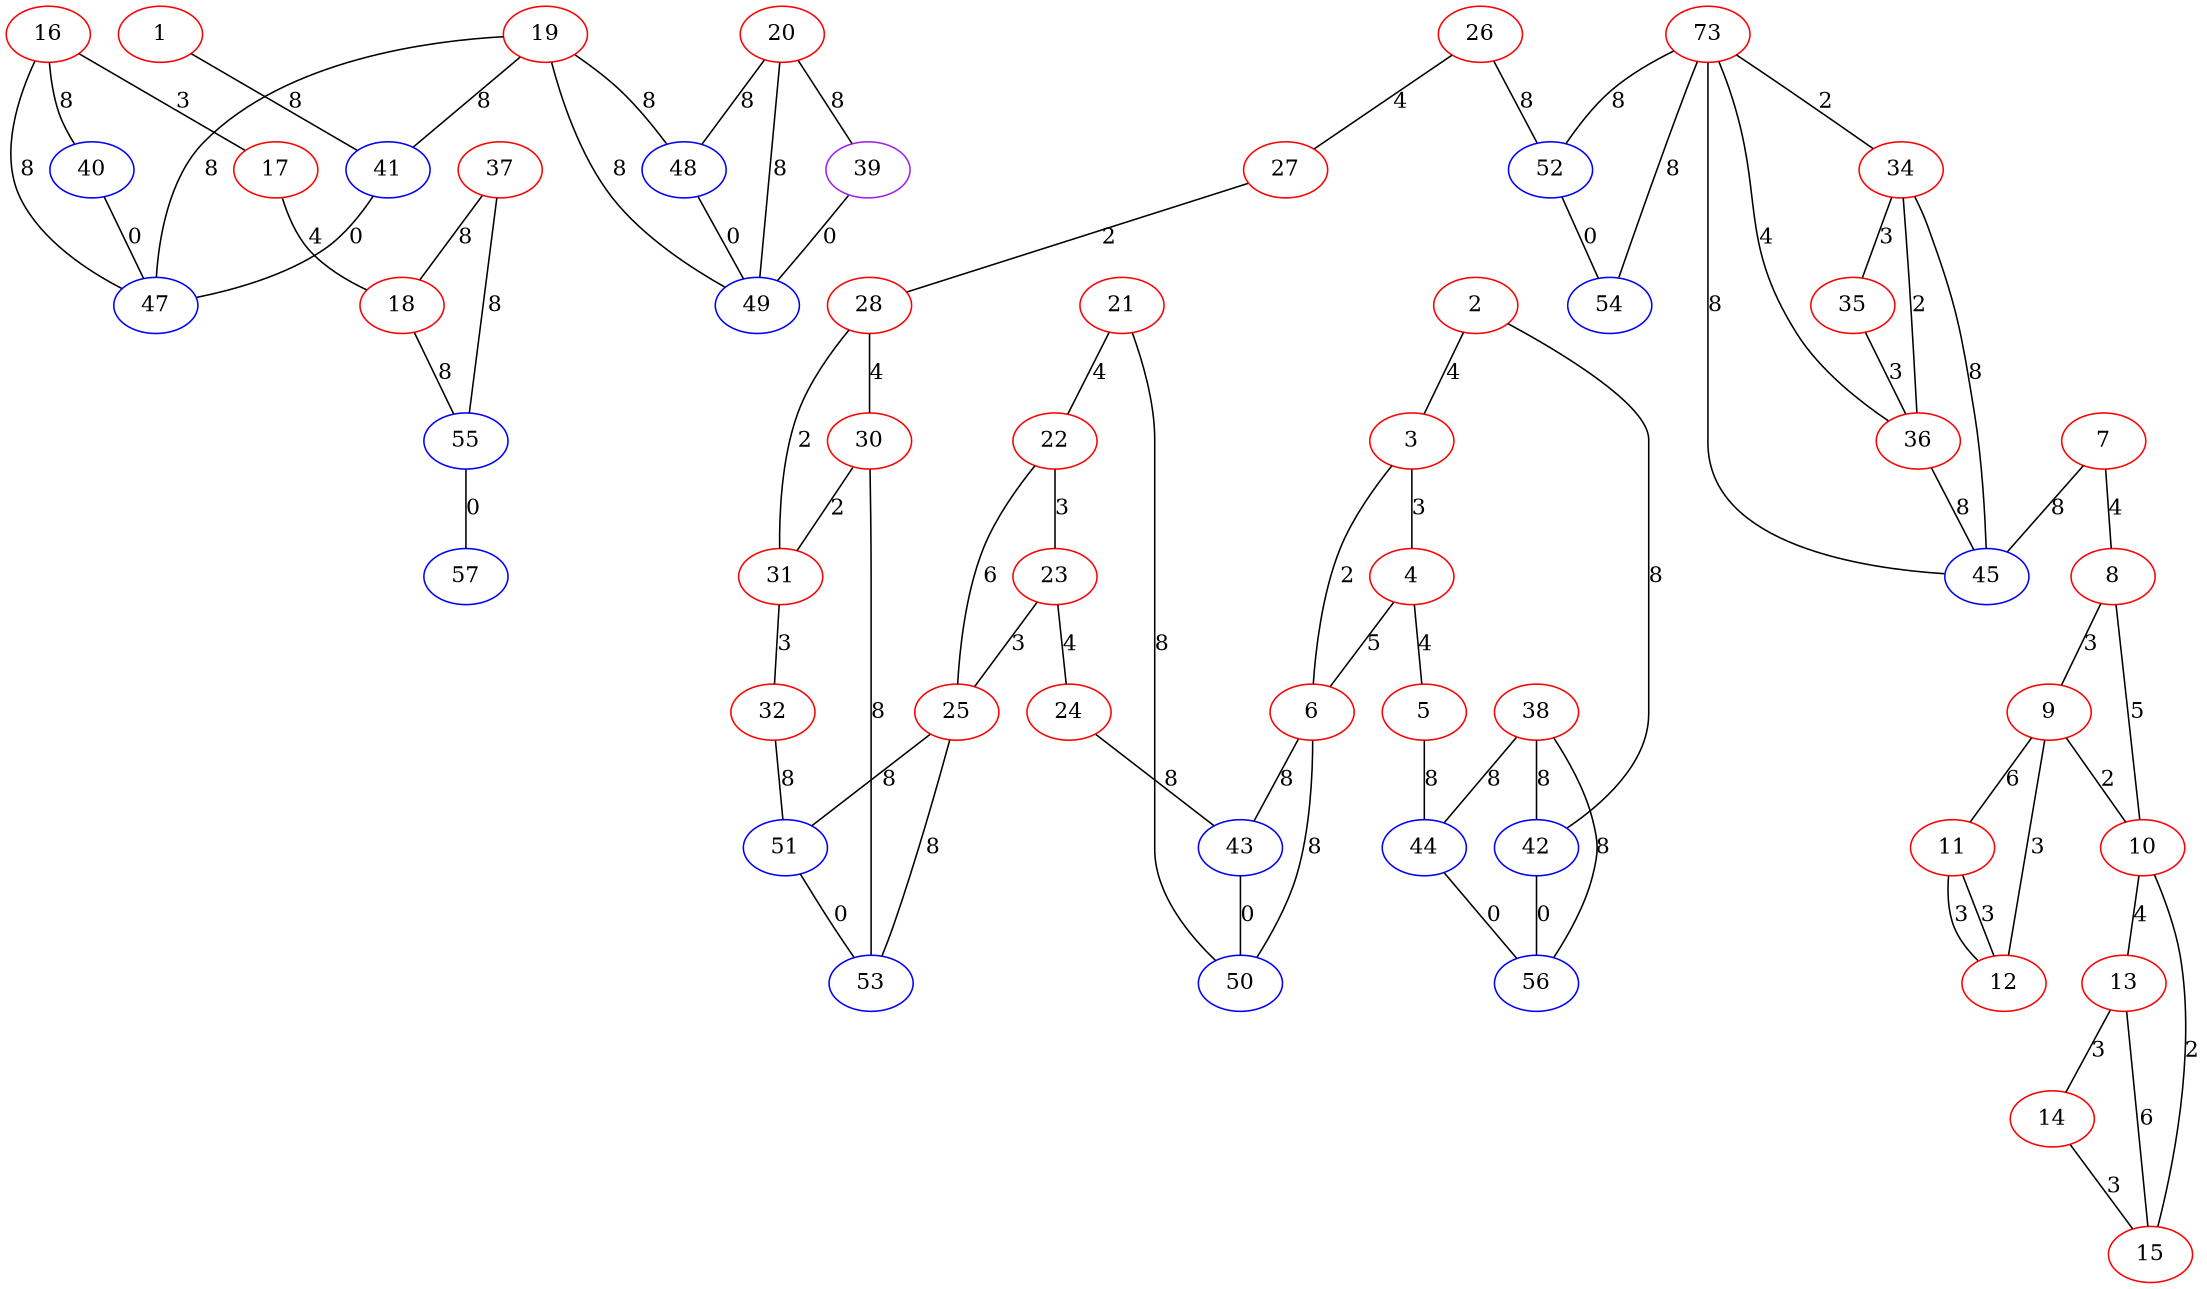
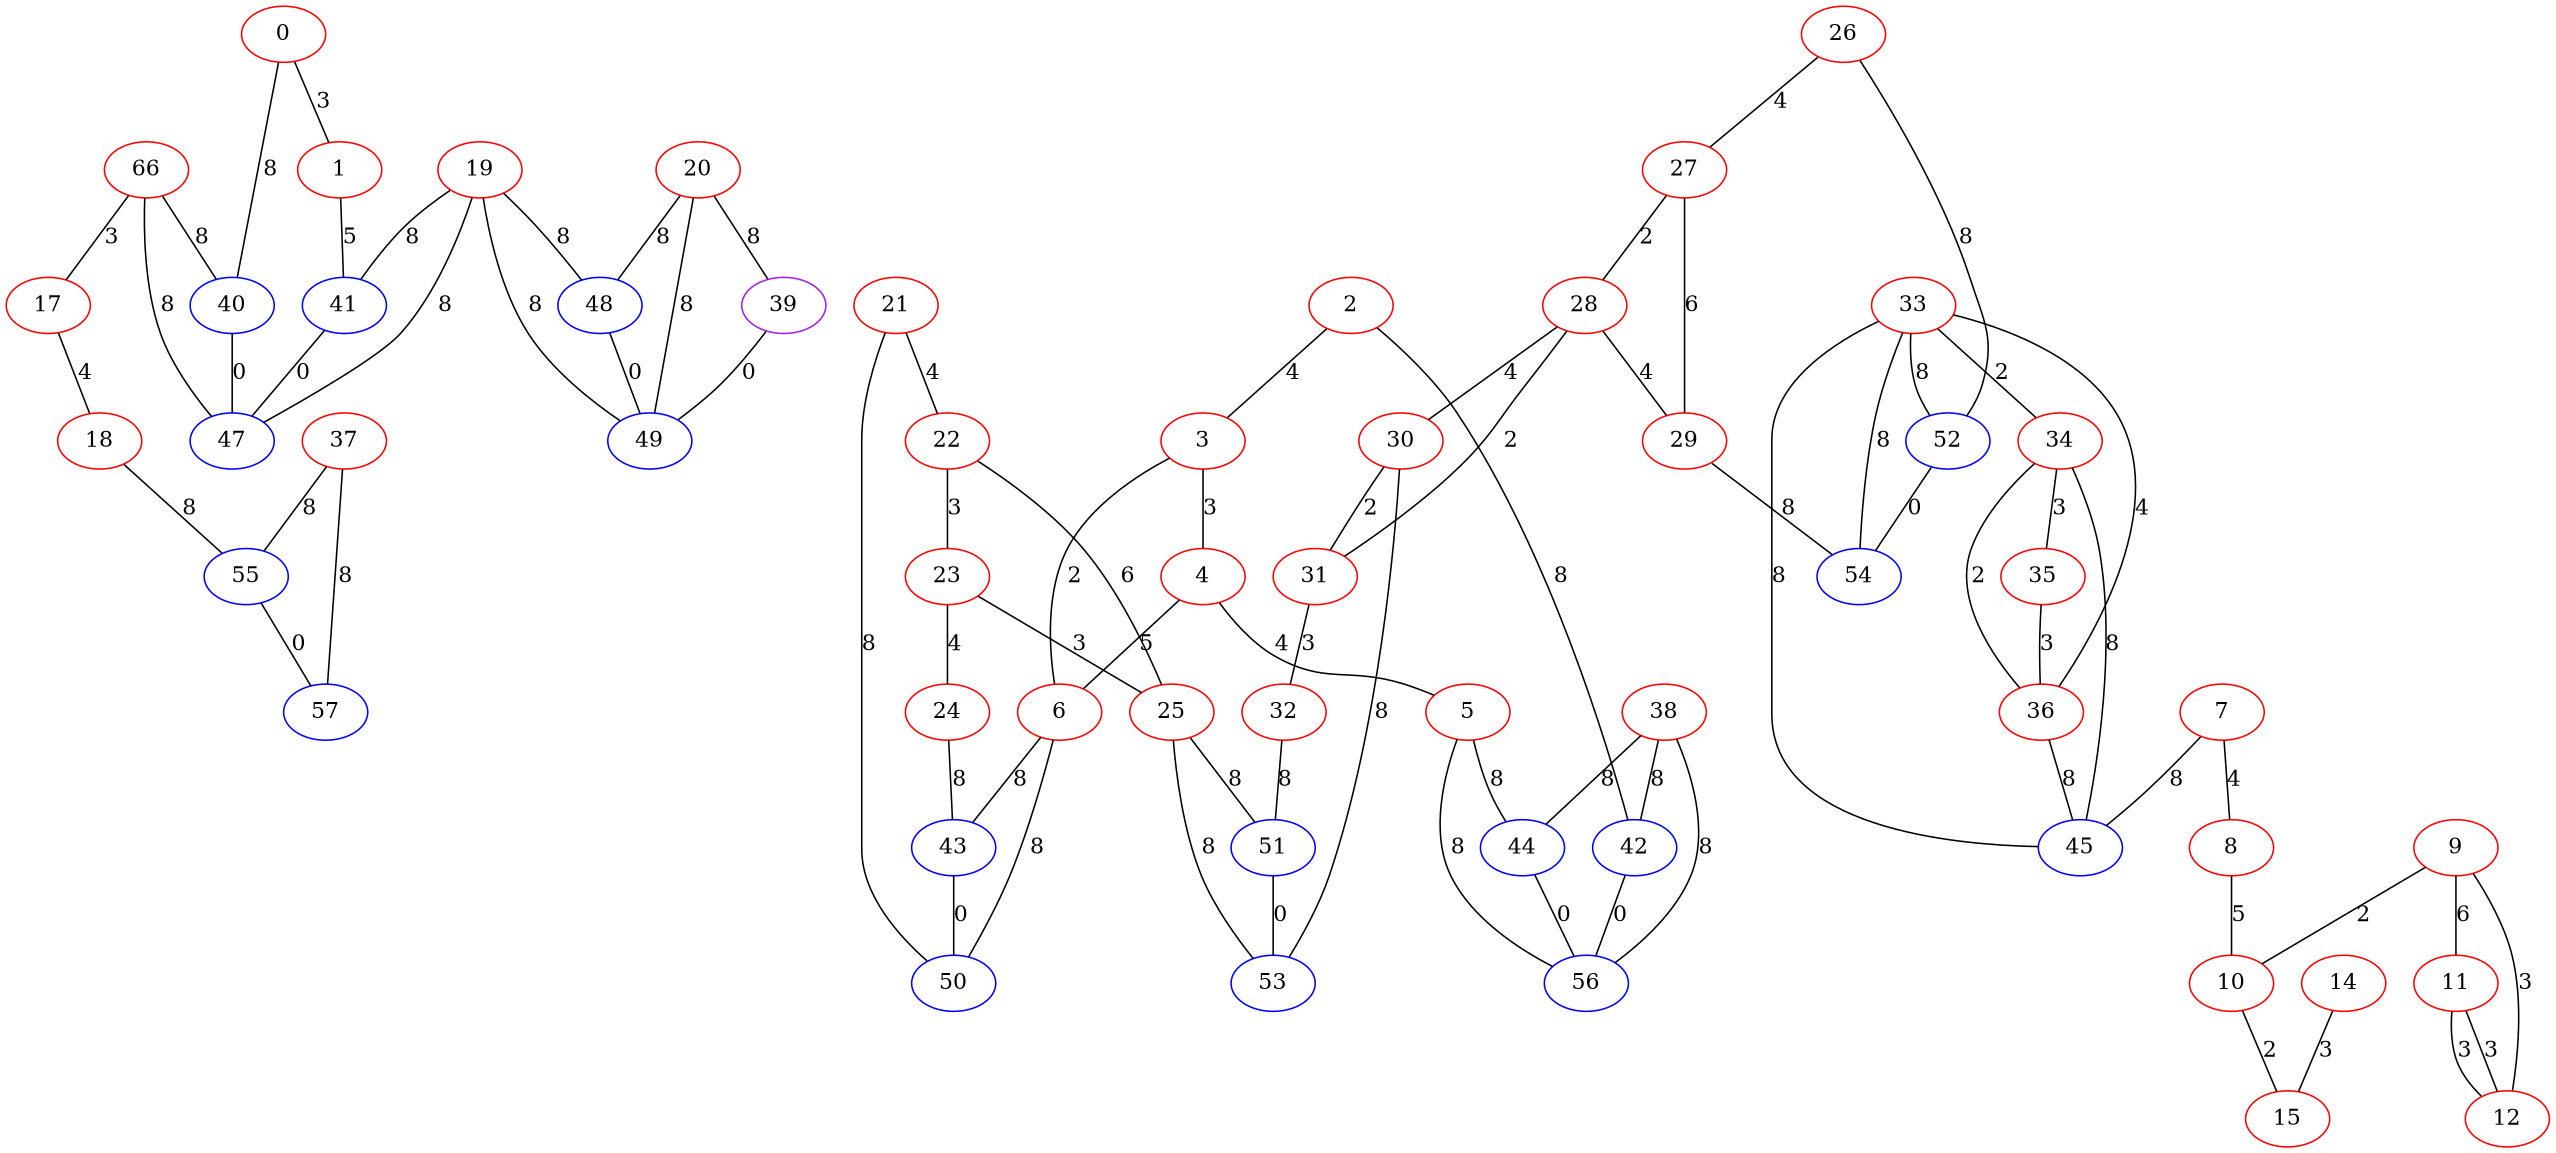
(48, 34) -> (146, 170)
none -> (284, 34)
(1708, 34) -> (1914, 305)
(296, 102) -> (351, 238)
(451, 238) -> (335, 577)
none -> (1685, 441)
(2081, 644) -> none
none -> (1450, 875)
(2124, 983) -> none
